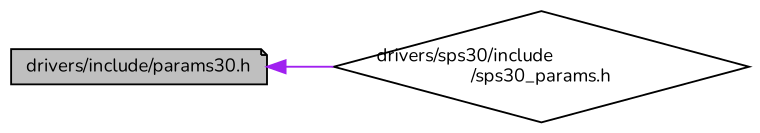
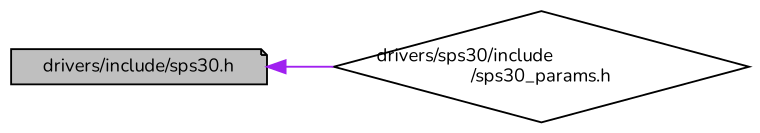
(139, 67) -> (139, 67)
